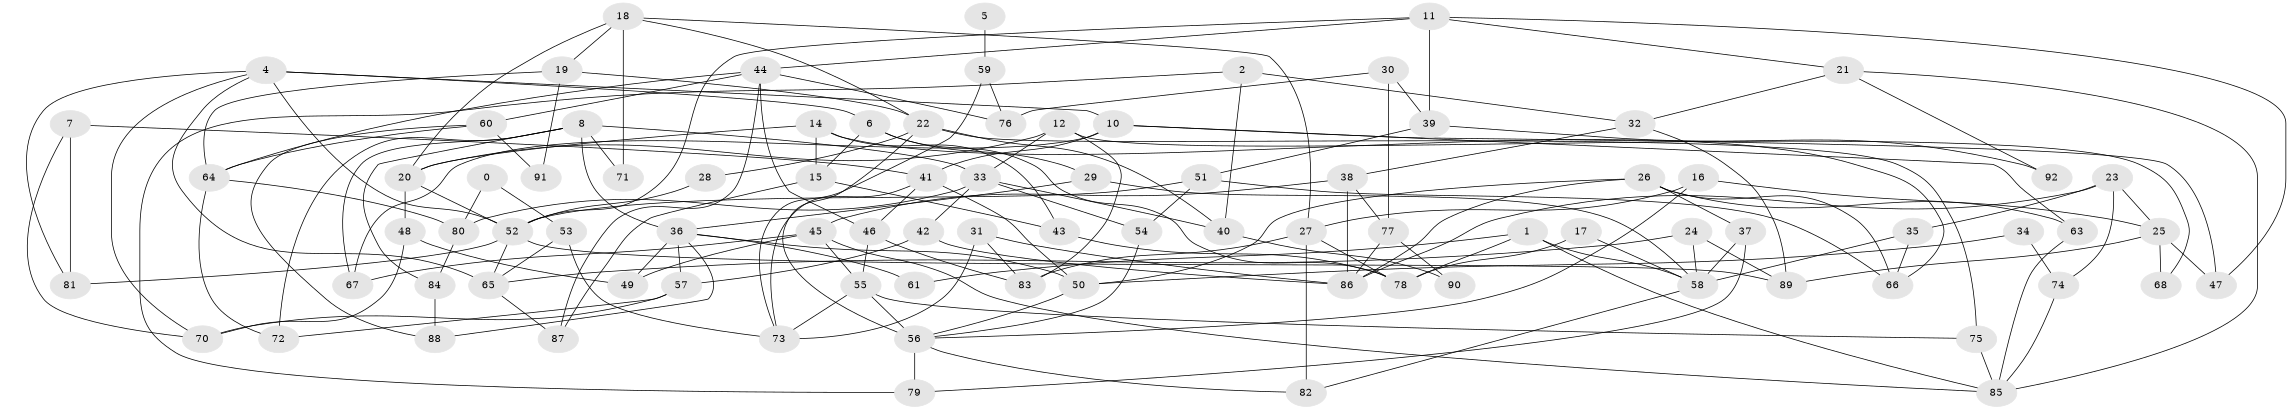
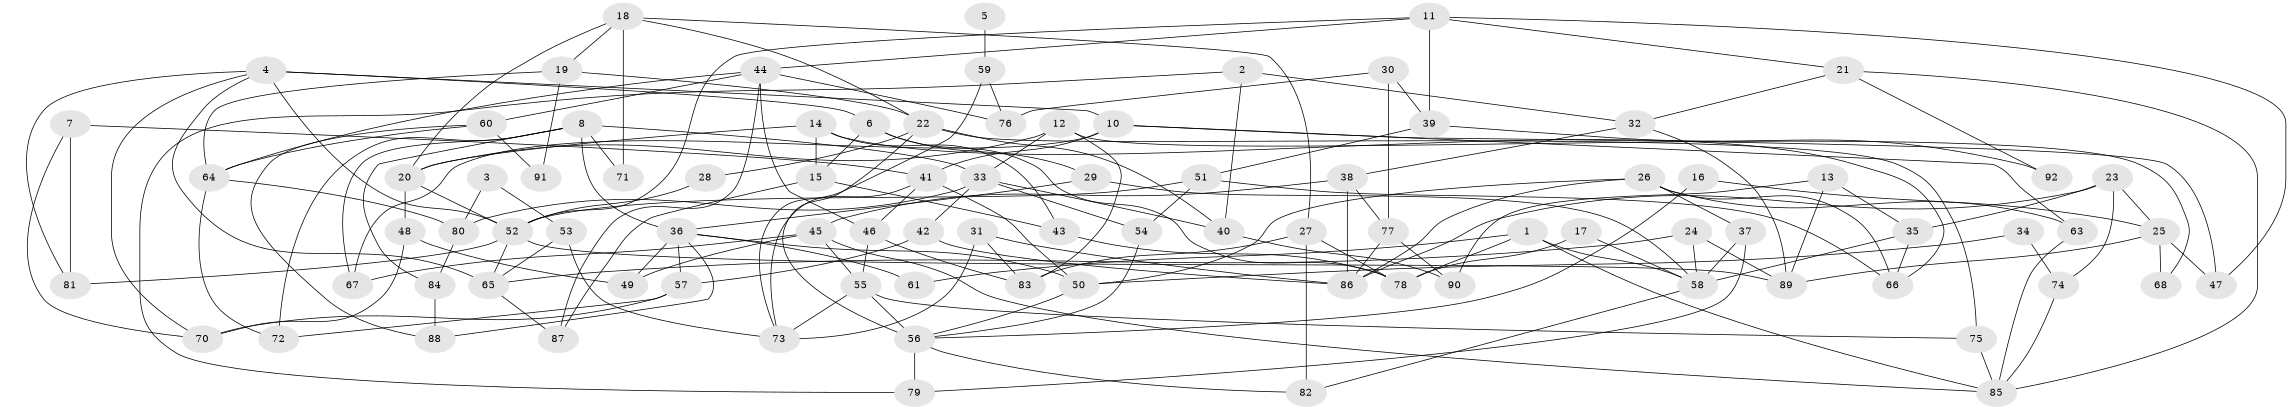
(487, 178) -> (487, 178)
none -> (1828, 178)
(1505, 210) -> none
